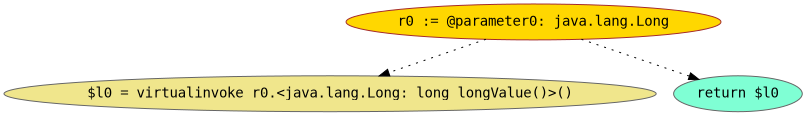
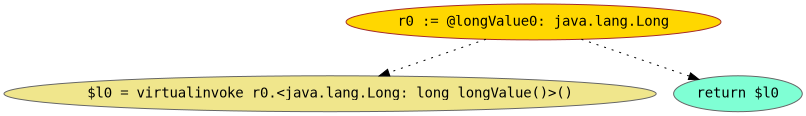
(534, 22) -> (534, 22)
